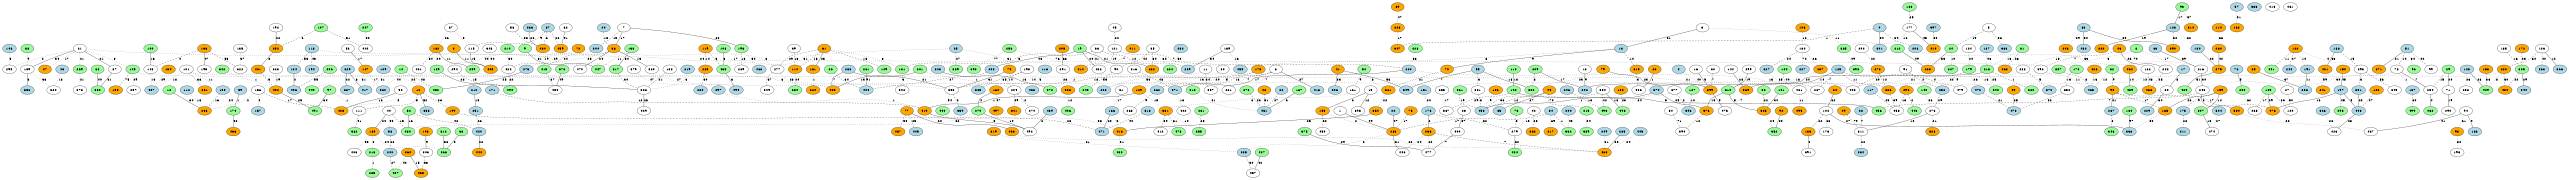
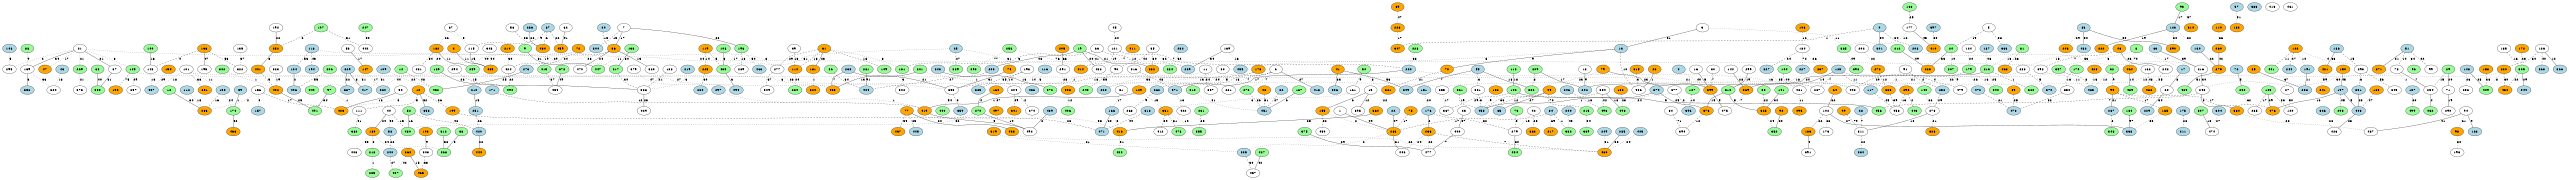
(508, 48) -> (508, 48)
(1629, 59) -> (1622, 72)
none -> (1895, 78)
(2220, 90) -> none
